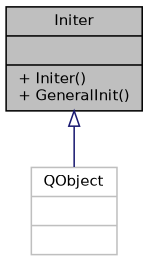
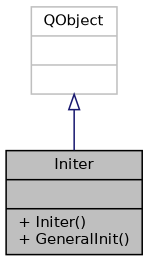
(74, 147) -> (74, 130)
